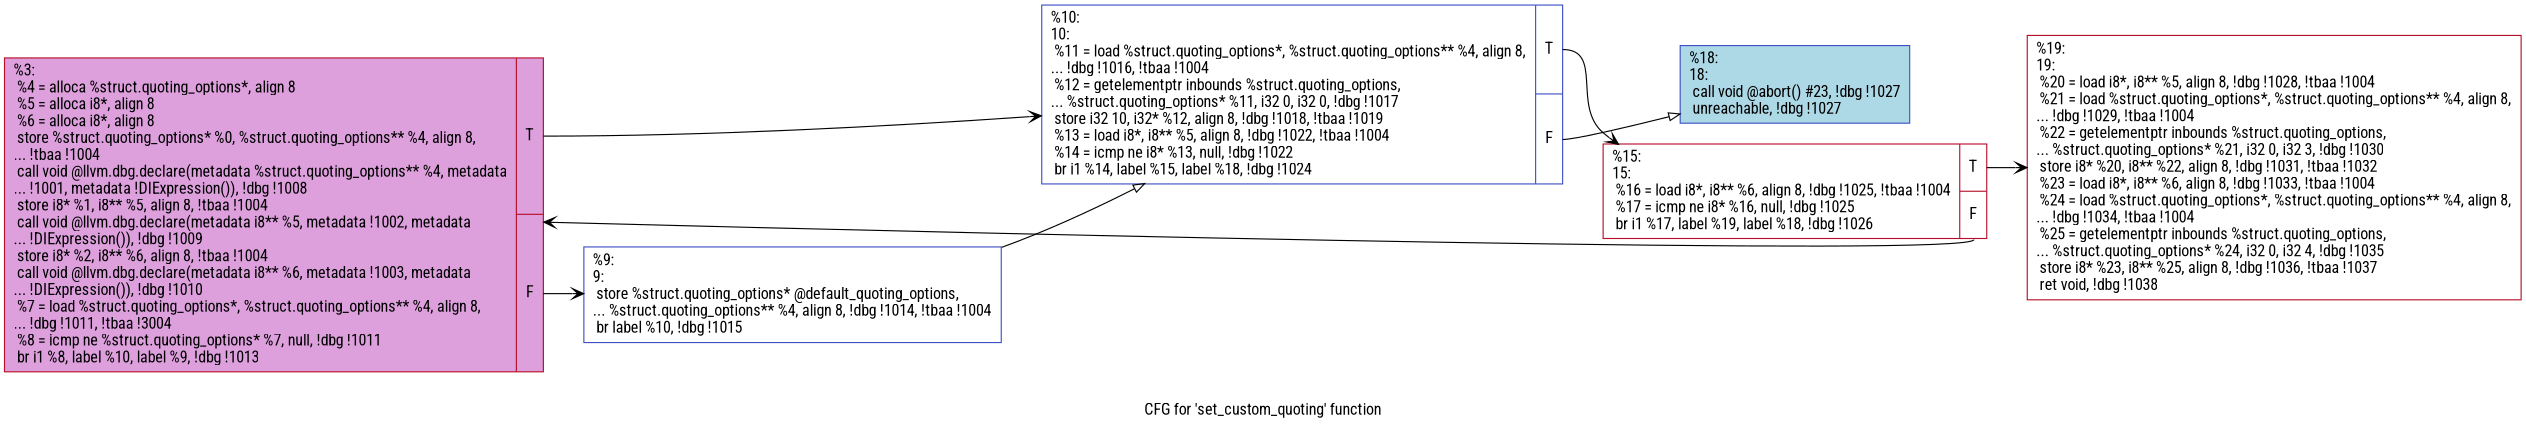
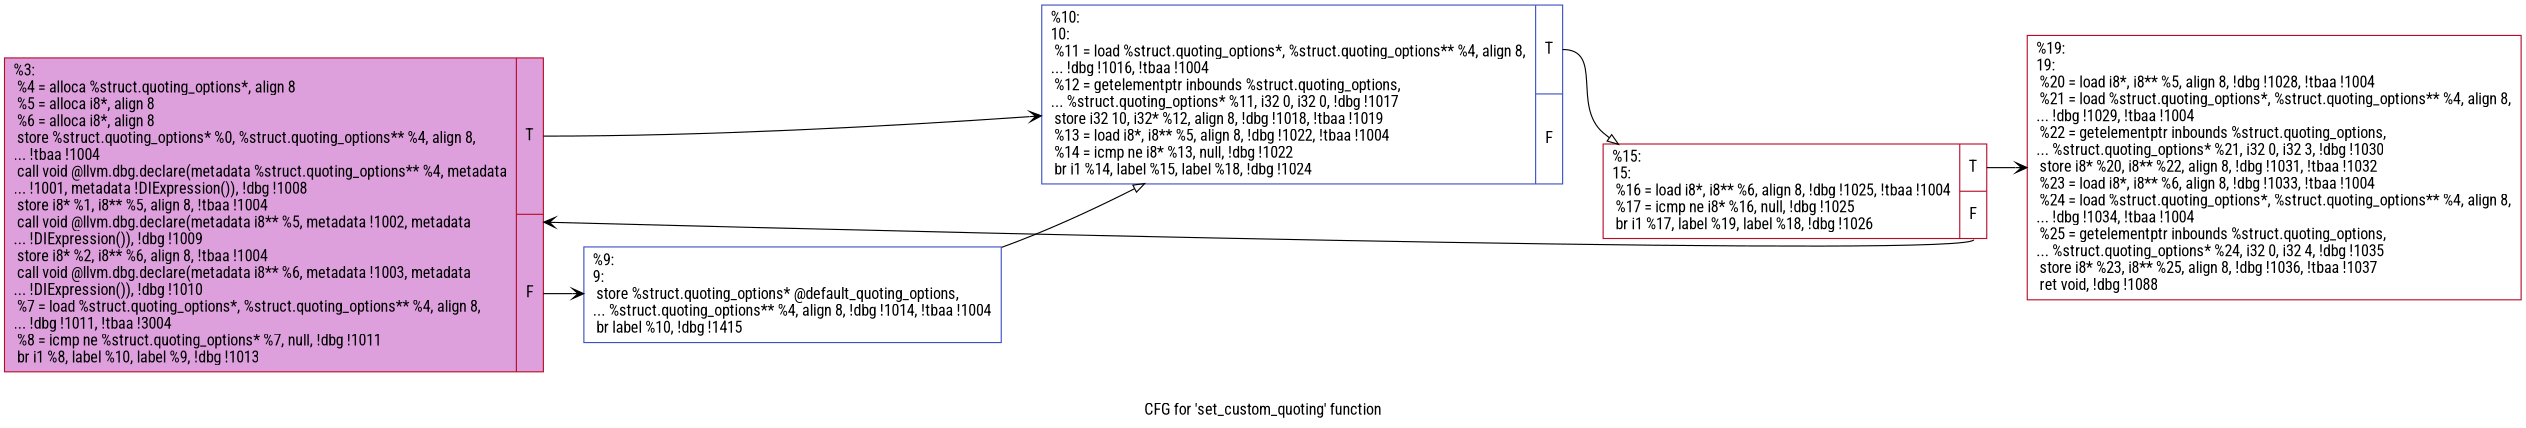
(1795, 84) -> none
(1587, 90) -> (1587, 90)
(2098, 285) -> (2098, 285)
(668, 328) -> (668, 328)
